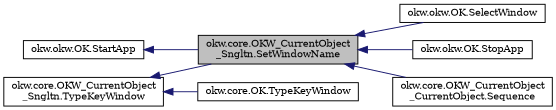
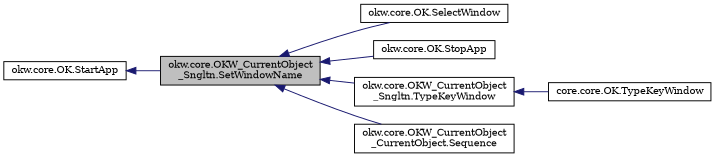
(473, 13) -> (434, 13)
(84, 50) -> (65, 71)
(473, 50) -> (434, 50)
(186, 70) -> (342, 82)
(278, 92) -> (630, 92)
